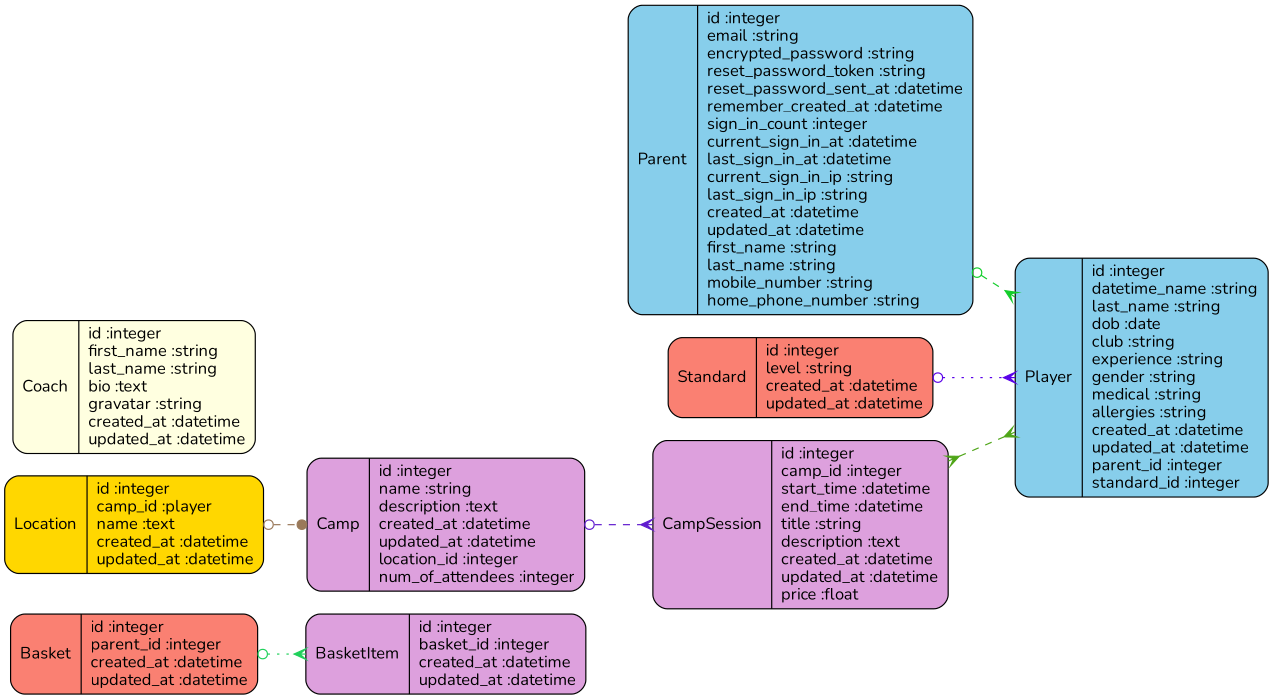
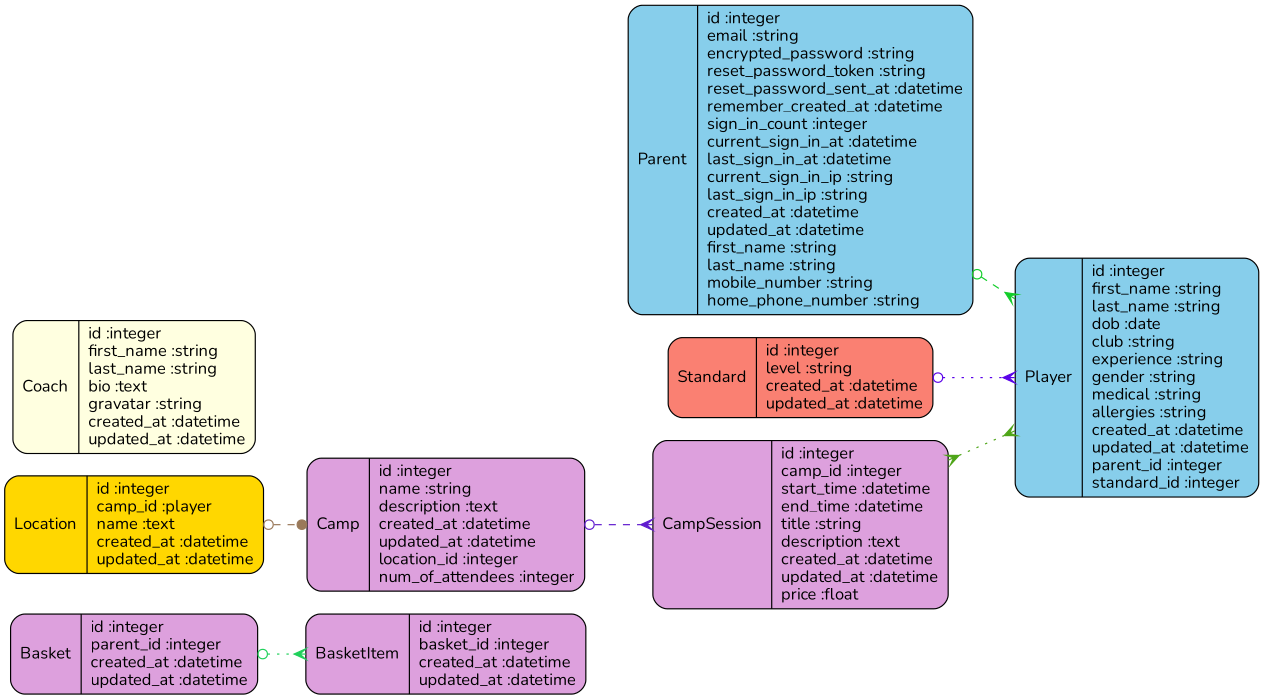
(1175, 289) -> (1157, 289)
(982, 447) -> (982, 446)
(134, 654) -> (134, 654)
